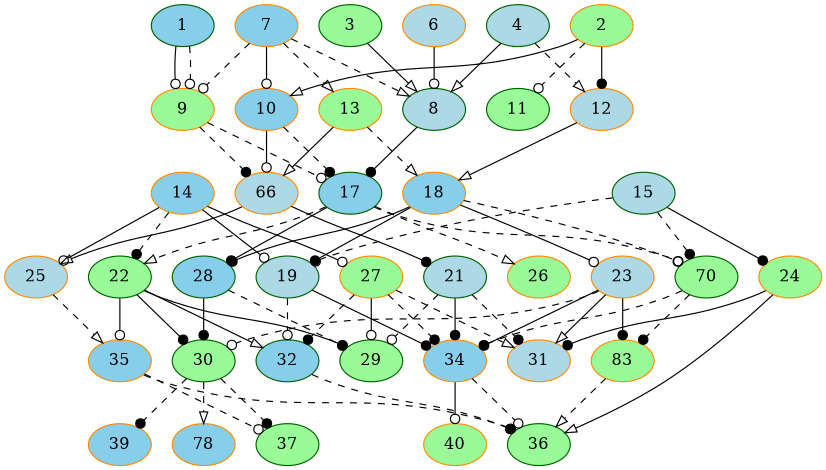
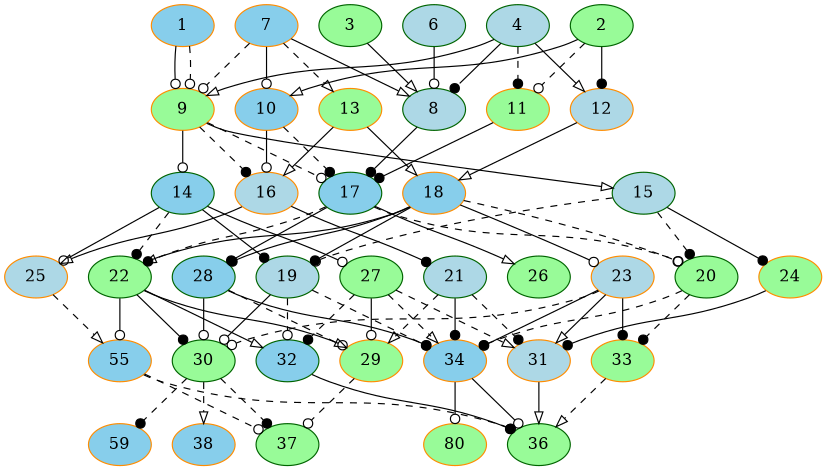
(183, 26) -> (183, 26)
(434, 26) -> (434, 26)
(602, 26) -> (602, 26)
(489, 55) -> (489, 55)
(554, 62) -> (554, 62)
(345, 65) -> (337, 61)
none -> (518, 65)
none -> (370, 66)
(518, 109) -> (518, 109)
(387, 146) -> (387, 146)
none -> (183, 147)
none -> (439, 149)
none -> (373, 155)
(183, 193) -> (183, 193)
(267, 193) -> (267, 193)
(227, 229) -> (227, 229)
(442, 234) -> (442, 234)
none -> (282, 235)
(371, 277) -> (371, 277)
(539, 277) -> (539, 277)
(706, 277) -> (706, 277)
(405, 311) -> (405, 311)
(421, 311) -> (421, 311)
none -> (252, 312)
(359, 313) -> (359, 313)
(204, 314) -> (204, 314)
(280, 315) -> (283, 317)
none -> (315, 316)
(120, 361) -> (120, 361)
(371, 361) -> (371, 361)
(623, 361) -> (623, 361)
(681, 371) -> (539, 397)
none -> (337, 395)
(379, 396) -> (379, 396)
(493, 399) -> (493, 399)
(120, 445) -> (120, 445)
(204, 445) -> (204, 445)
(455, 445) -> (455, 445)
